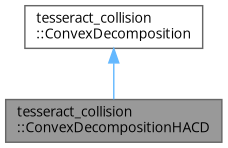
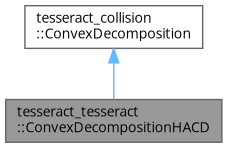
(114, 121) -> (114, 121)
